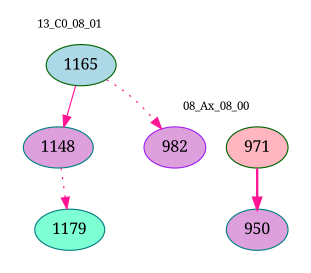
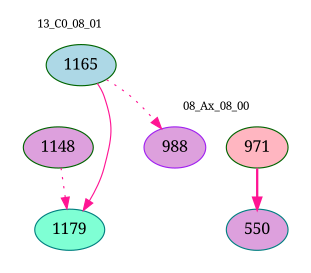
(71, 101) -> (110, 143)
(58, 147) -> (58, 147)
(175, 147) -> (175, 147)
(257, 230) -> (257, 230)
